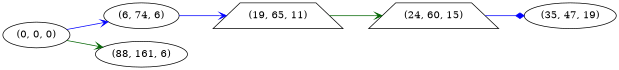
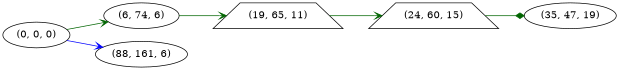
(199, 16) -> (199, 16)
(500, 16) -> (500, 16)
(84, 26) -> (84, 26)
(81, 43) -> (81, 43)
